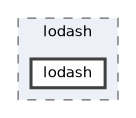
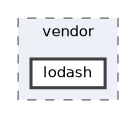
(68, 33) -> (68, 33)
